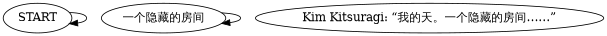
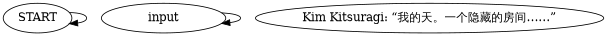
(164, 18) -> (164, 18)
